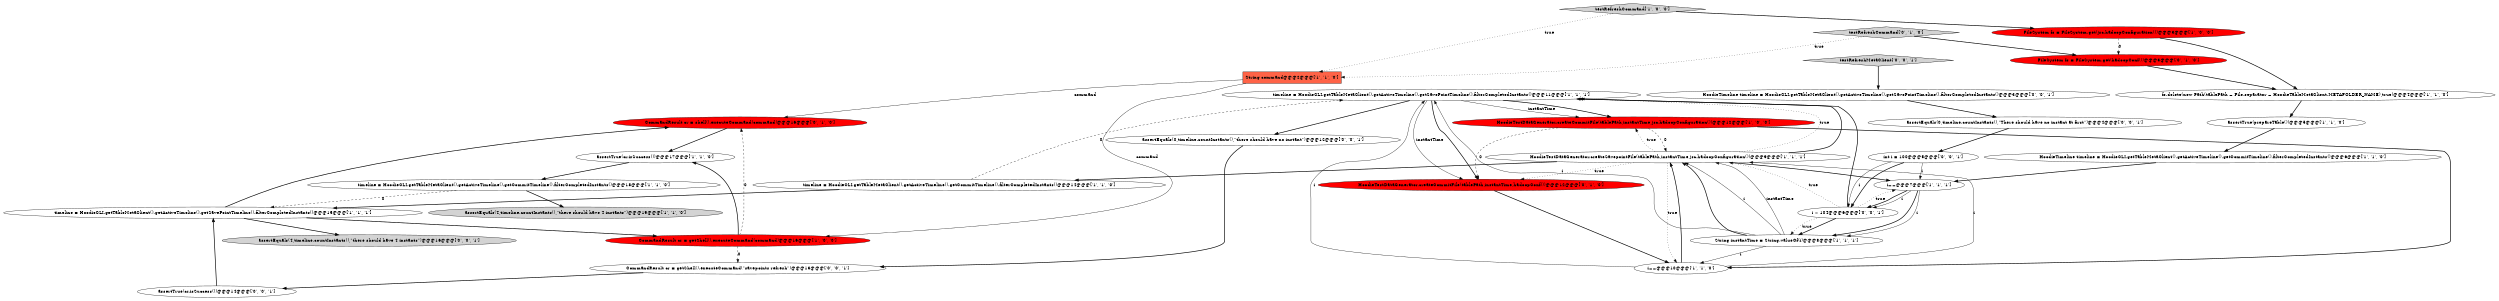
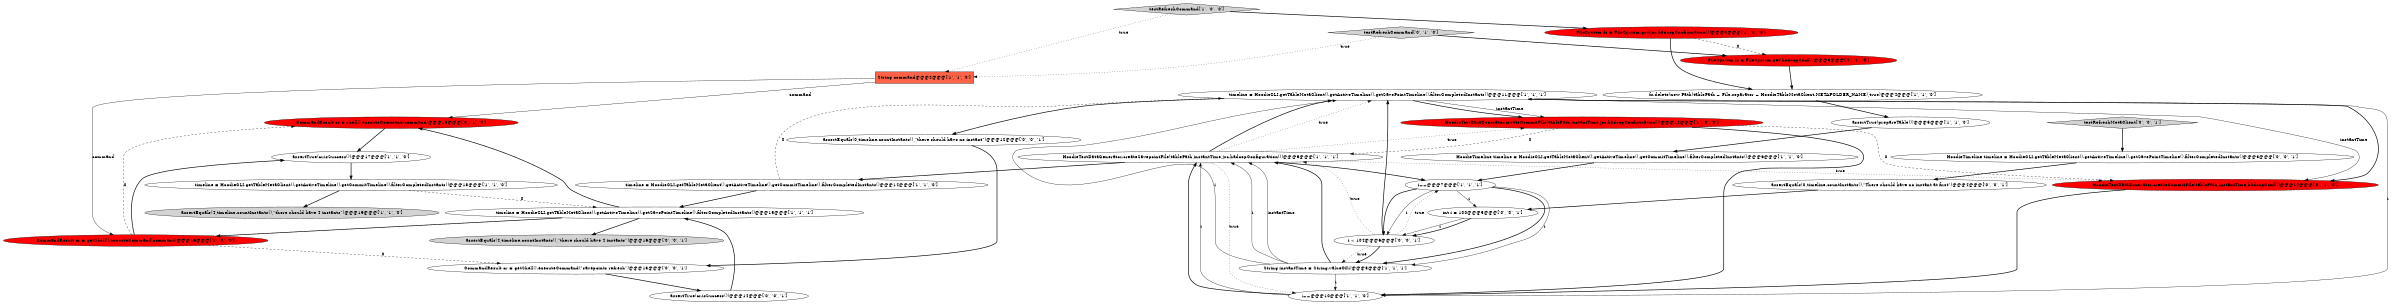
(1921, 169) -> (1465, 198)
